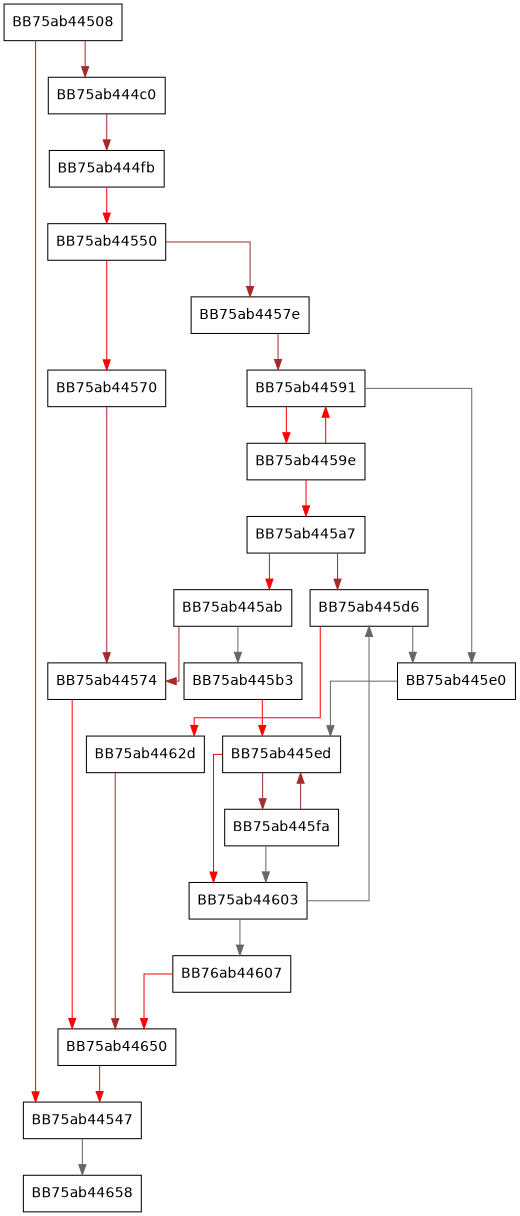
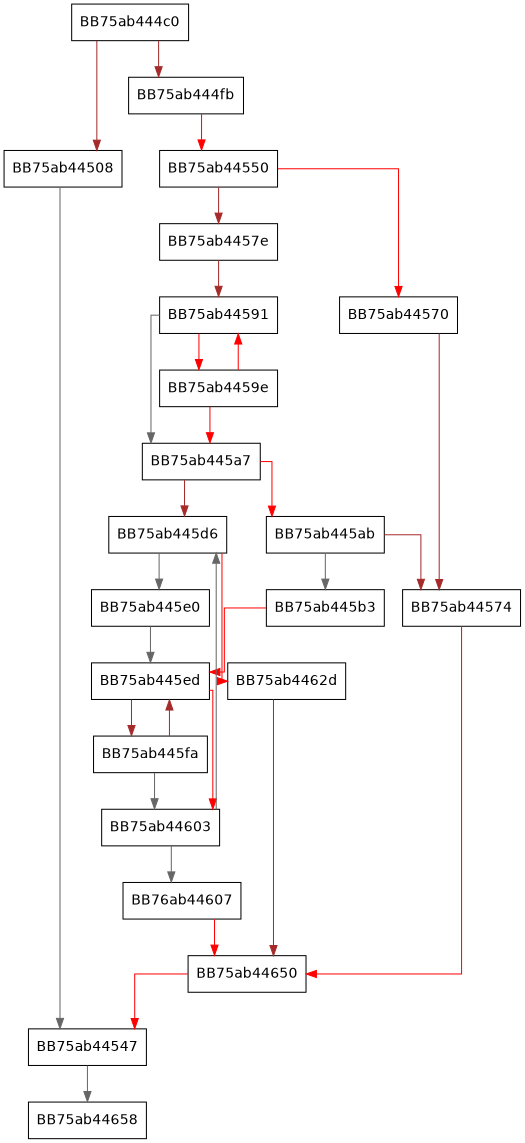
(85, 54) -> (97, 91)
(472, 467) -> (151, 370)
(36, 566) -> (60, 603)
